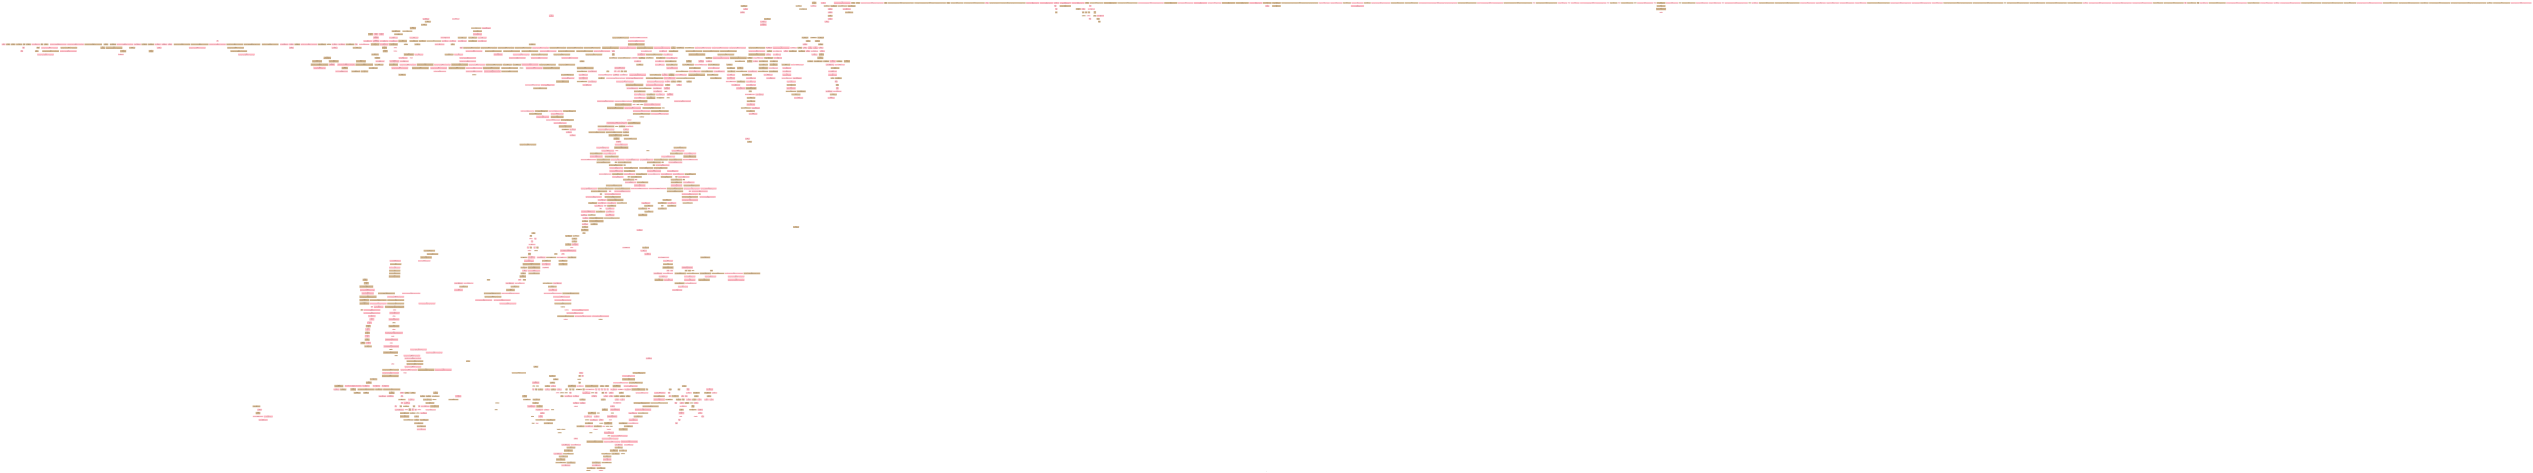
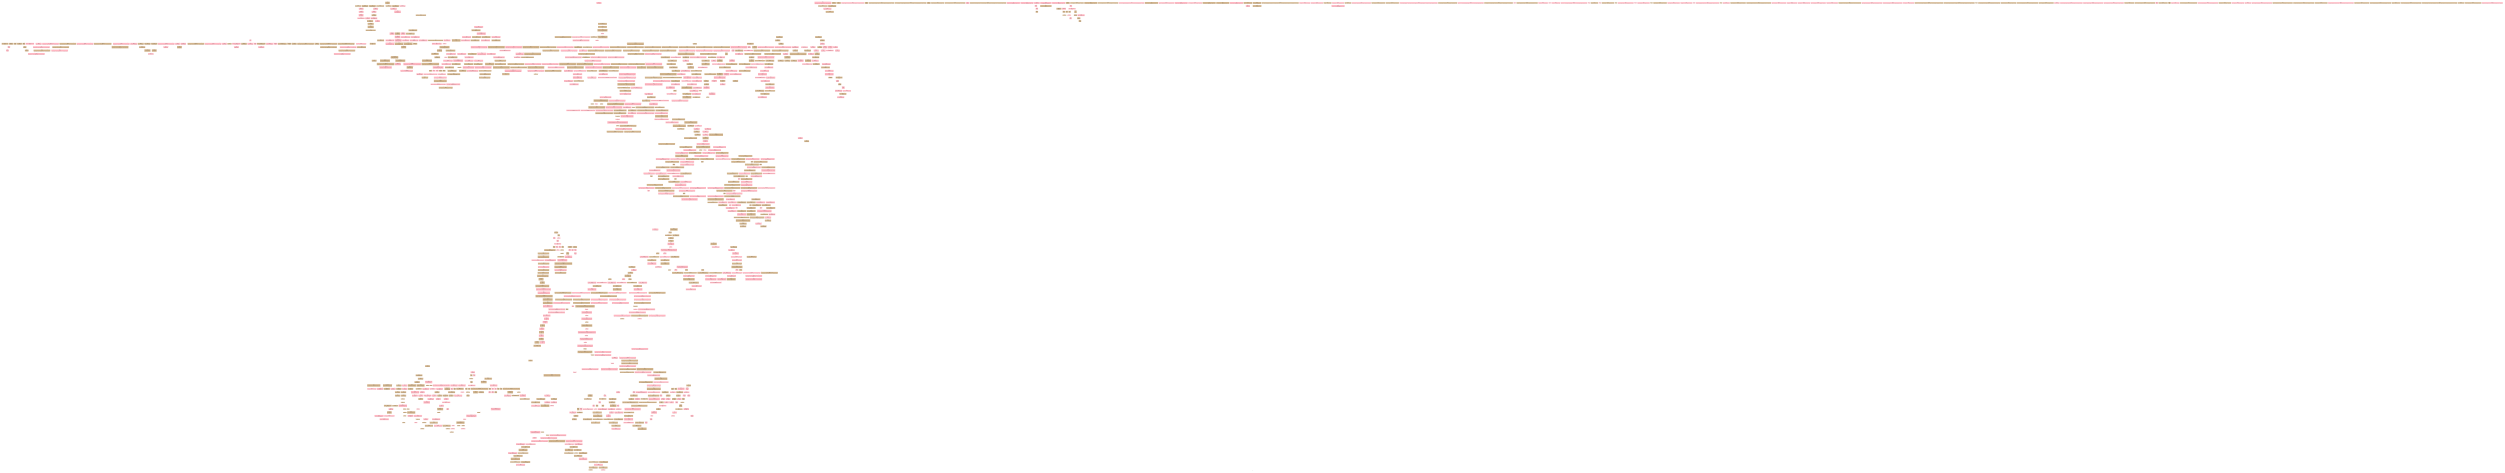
none -> (602, 37)
(688, 203) -> none
